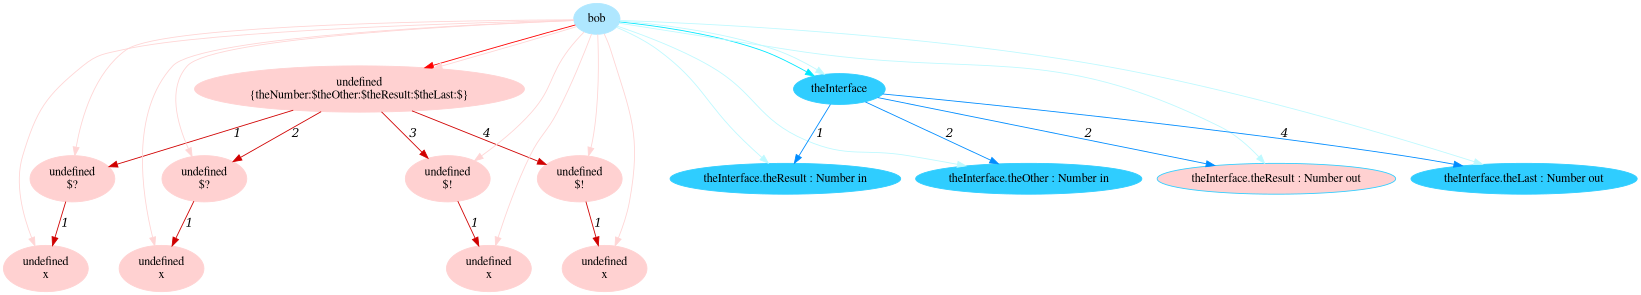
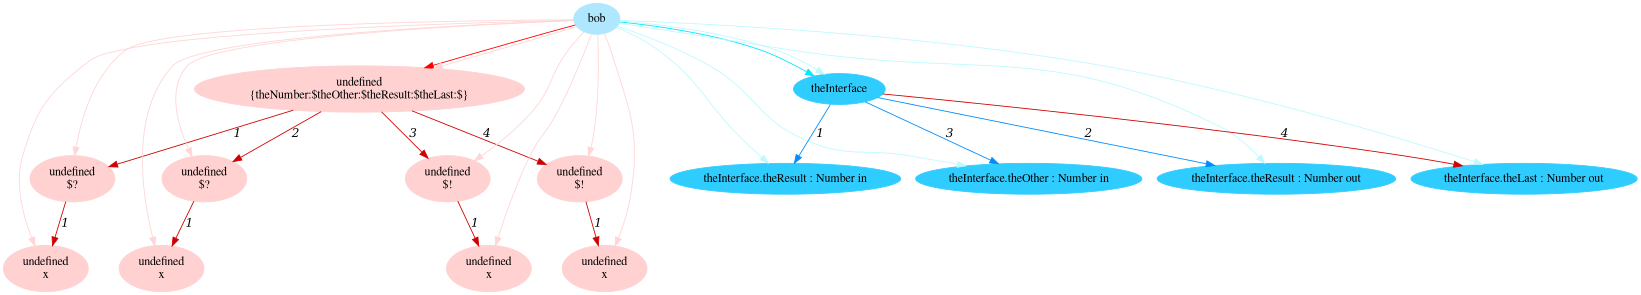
(1169, 125) -> (1169, 125)
(950, 134) -> (950, 134)
(1276, 179) -> (1276, 179)
